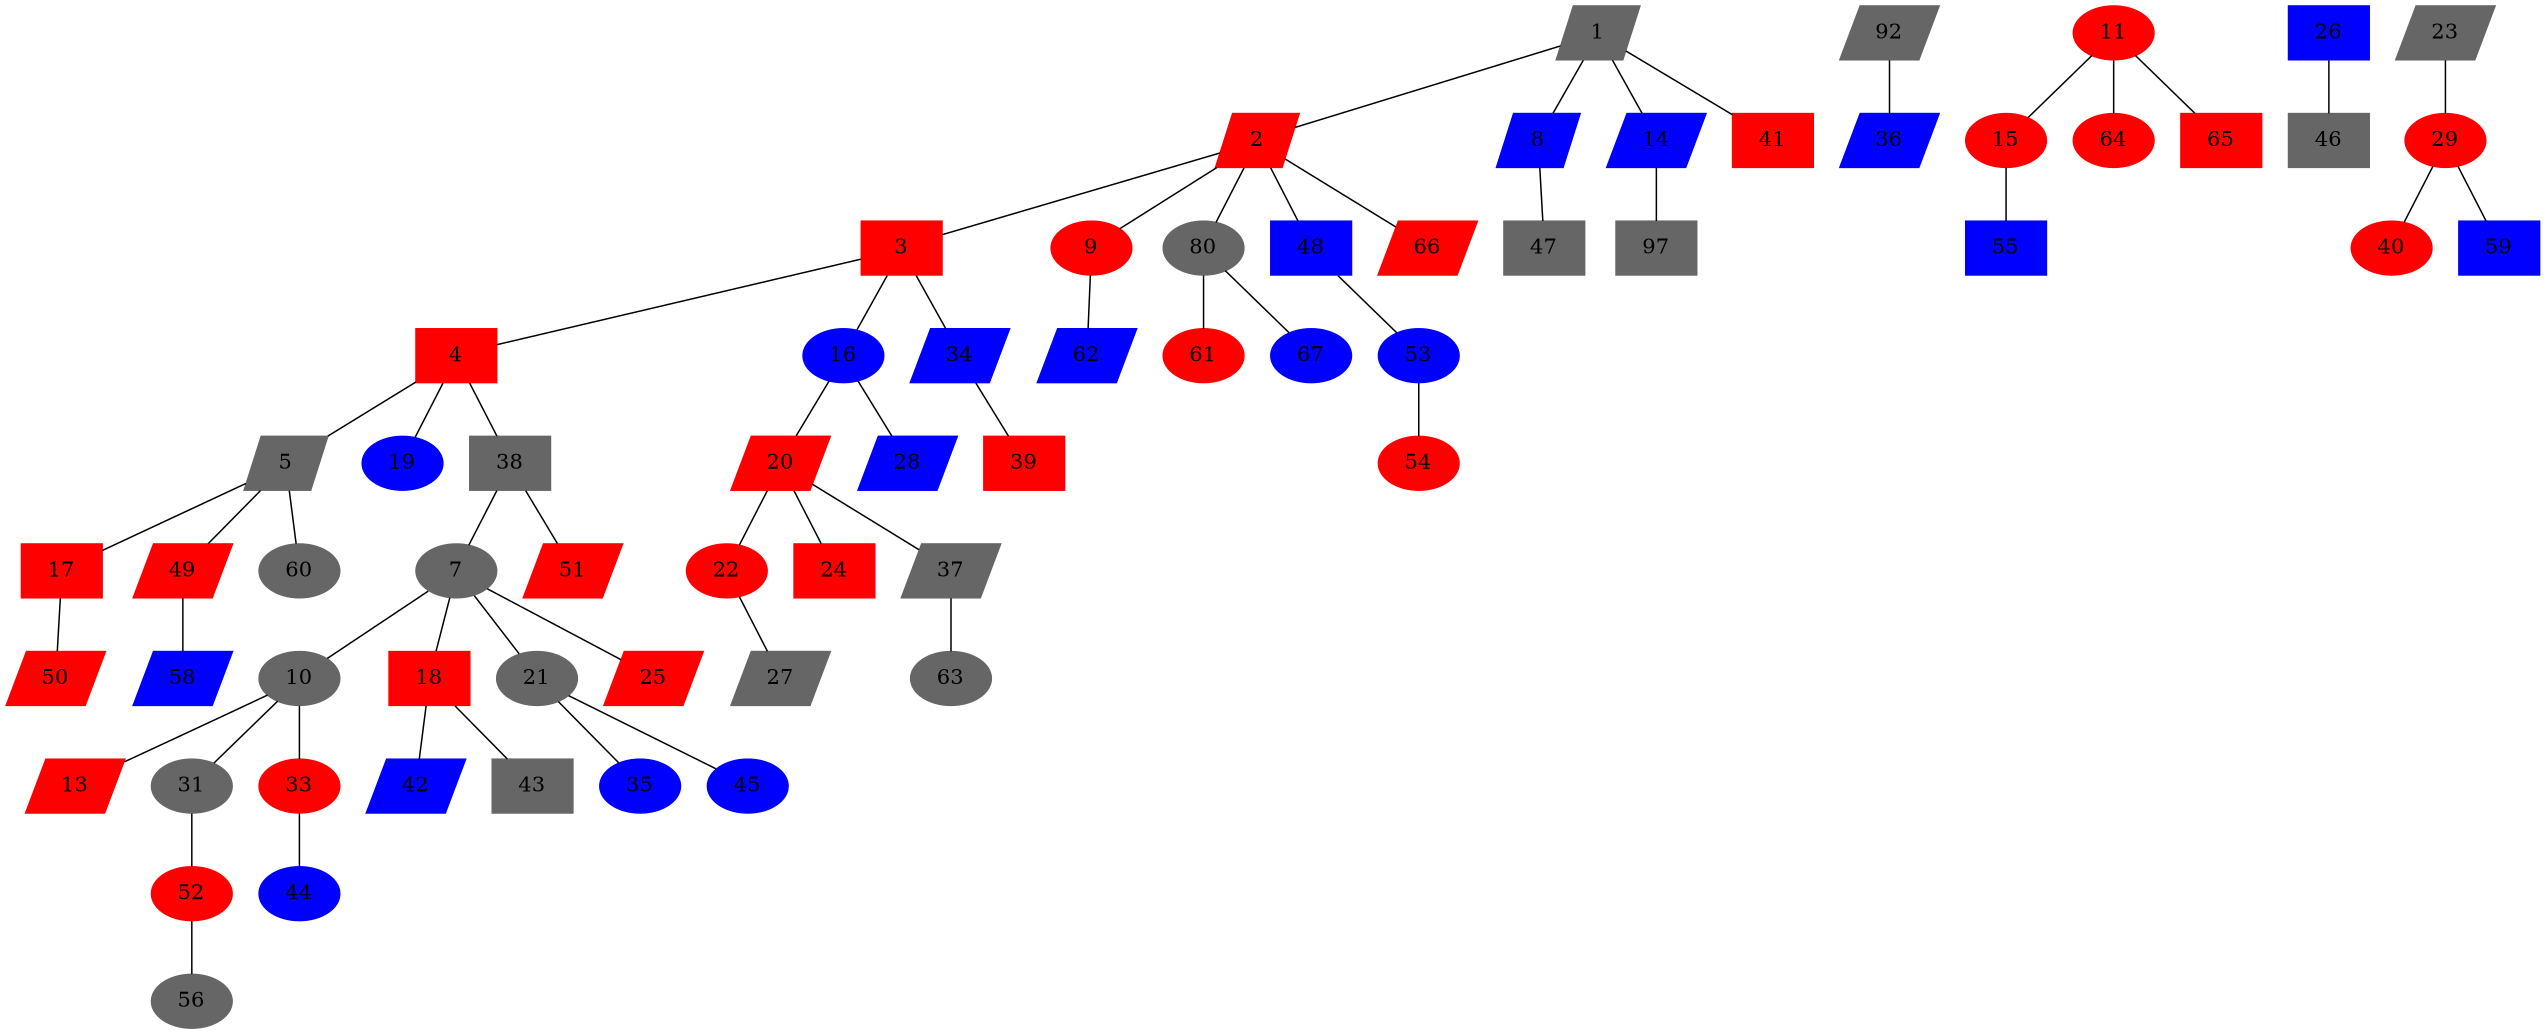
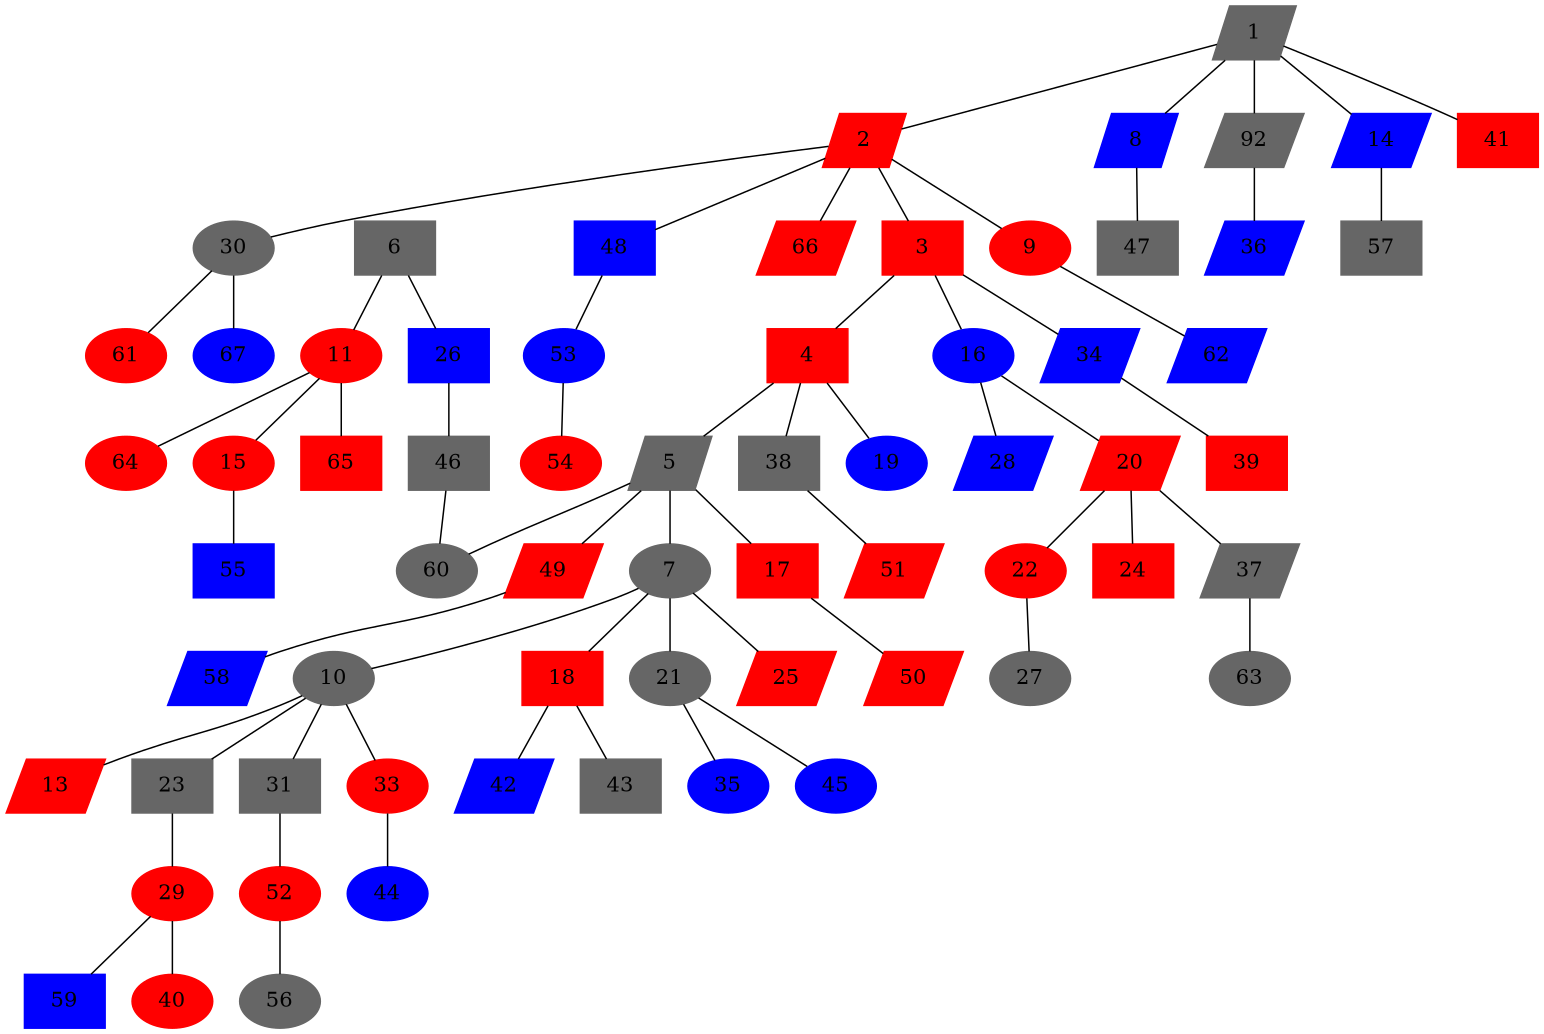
(2446, 33) -> (172, 786)
none -> (1254, 87)
none -> (395, 248)
(1204, 248) -> (234, 248)
(1656, 248) -> (1381, 248)
none -> (443, 517)
(483, 518) -> (670, 517)
(781, 678) -> (1030, 678)
none -> (259, 729)
(192, 786) -> (280, 786)
